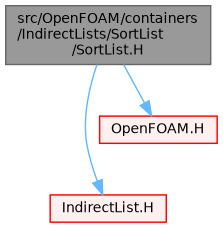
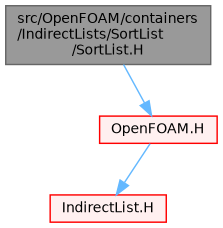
(85, 123) -> (137, 163)
